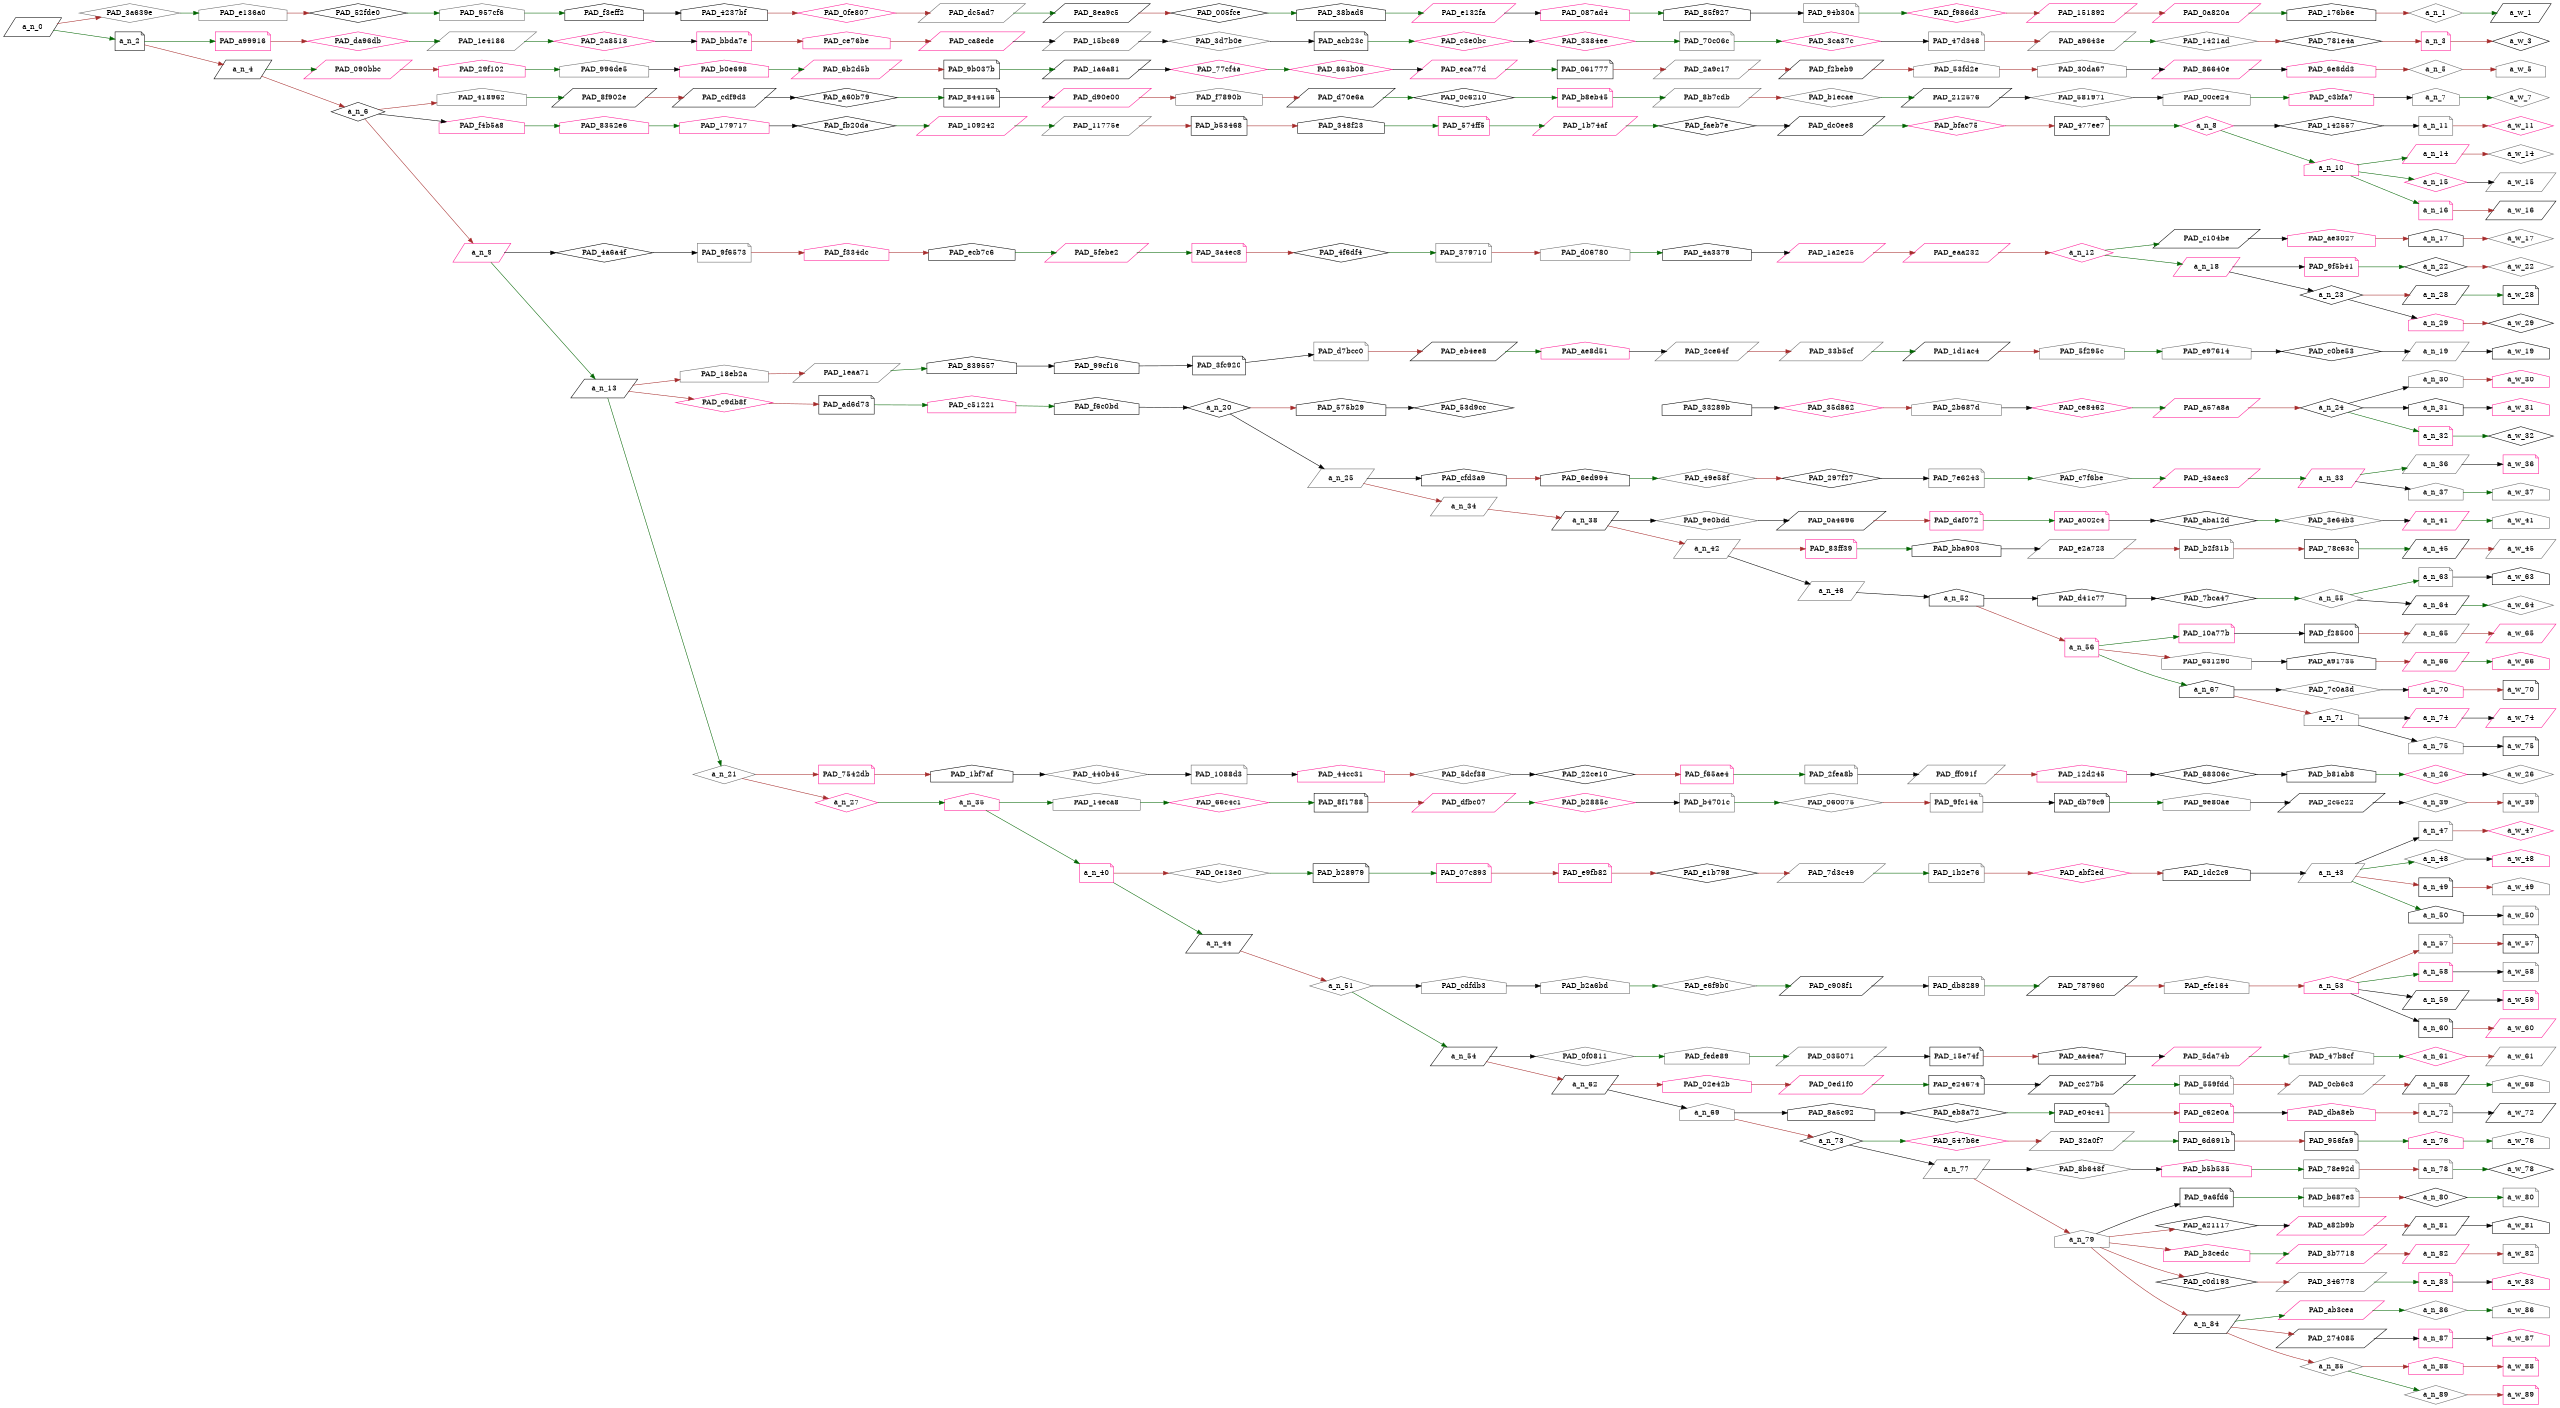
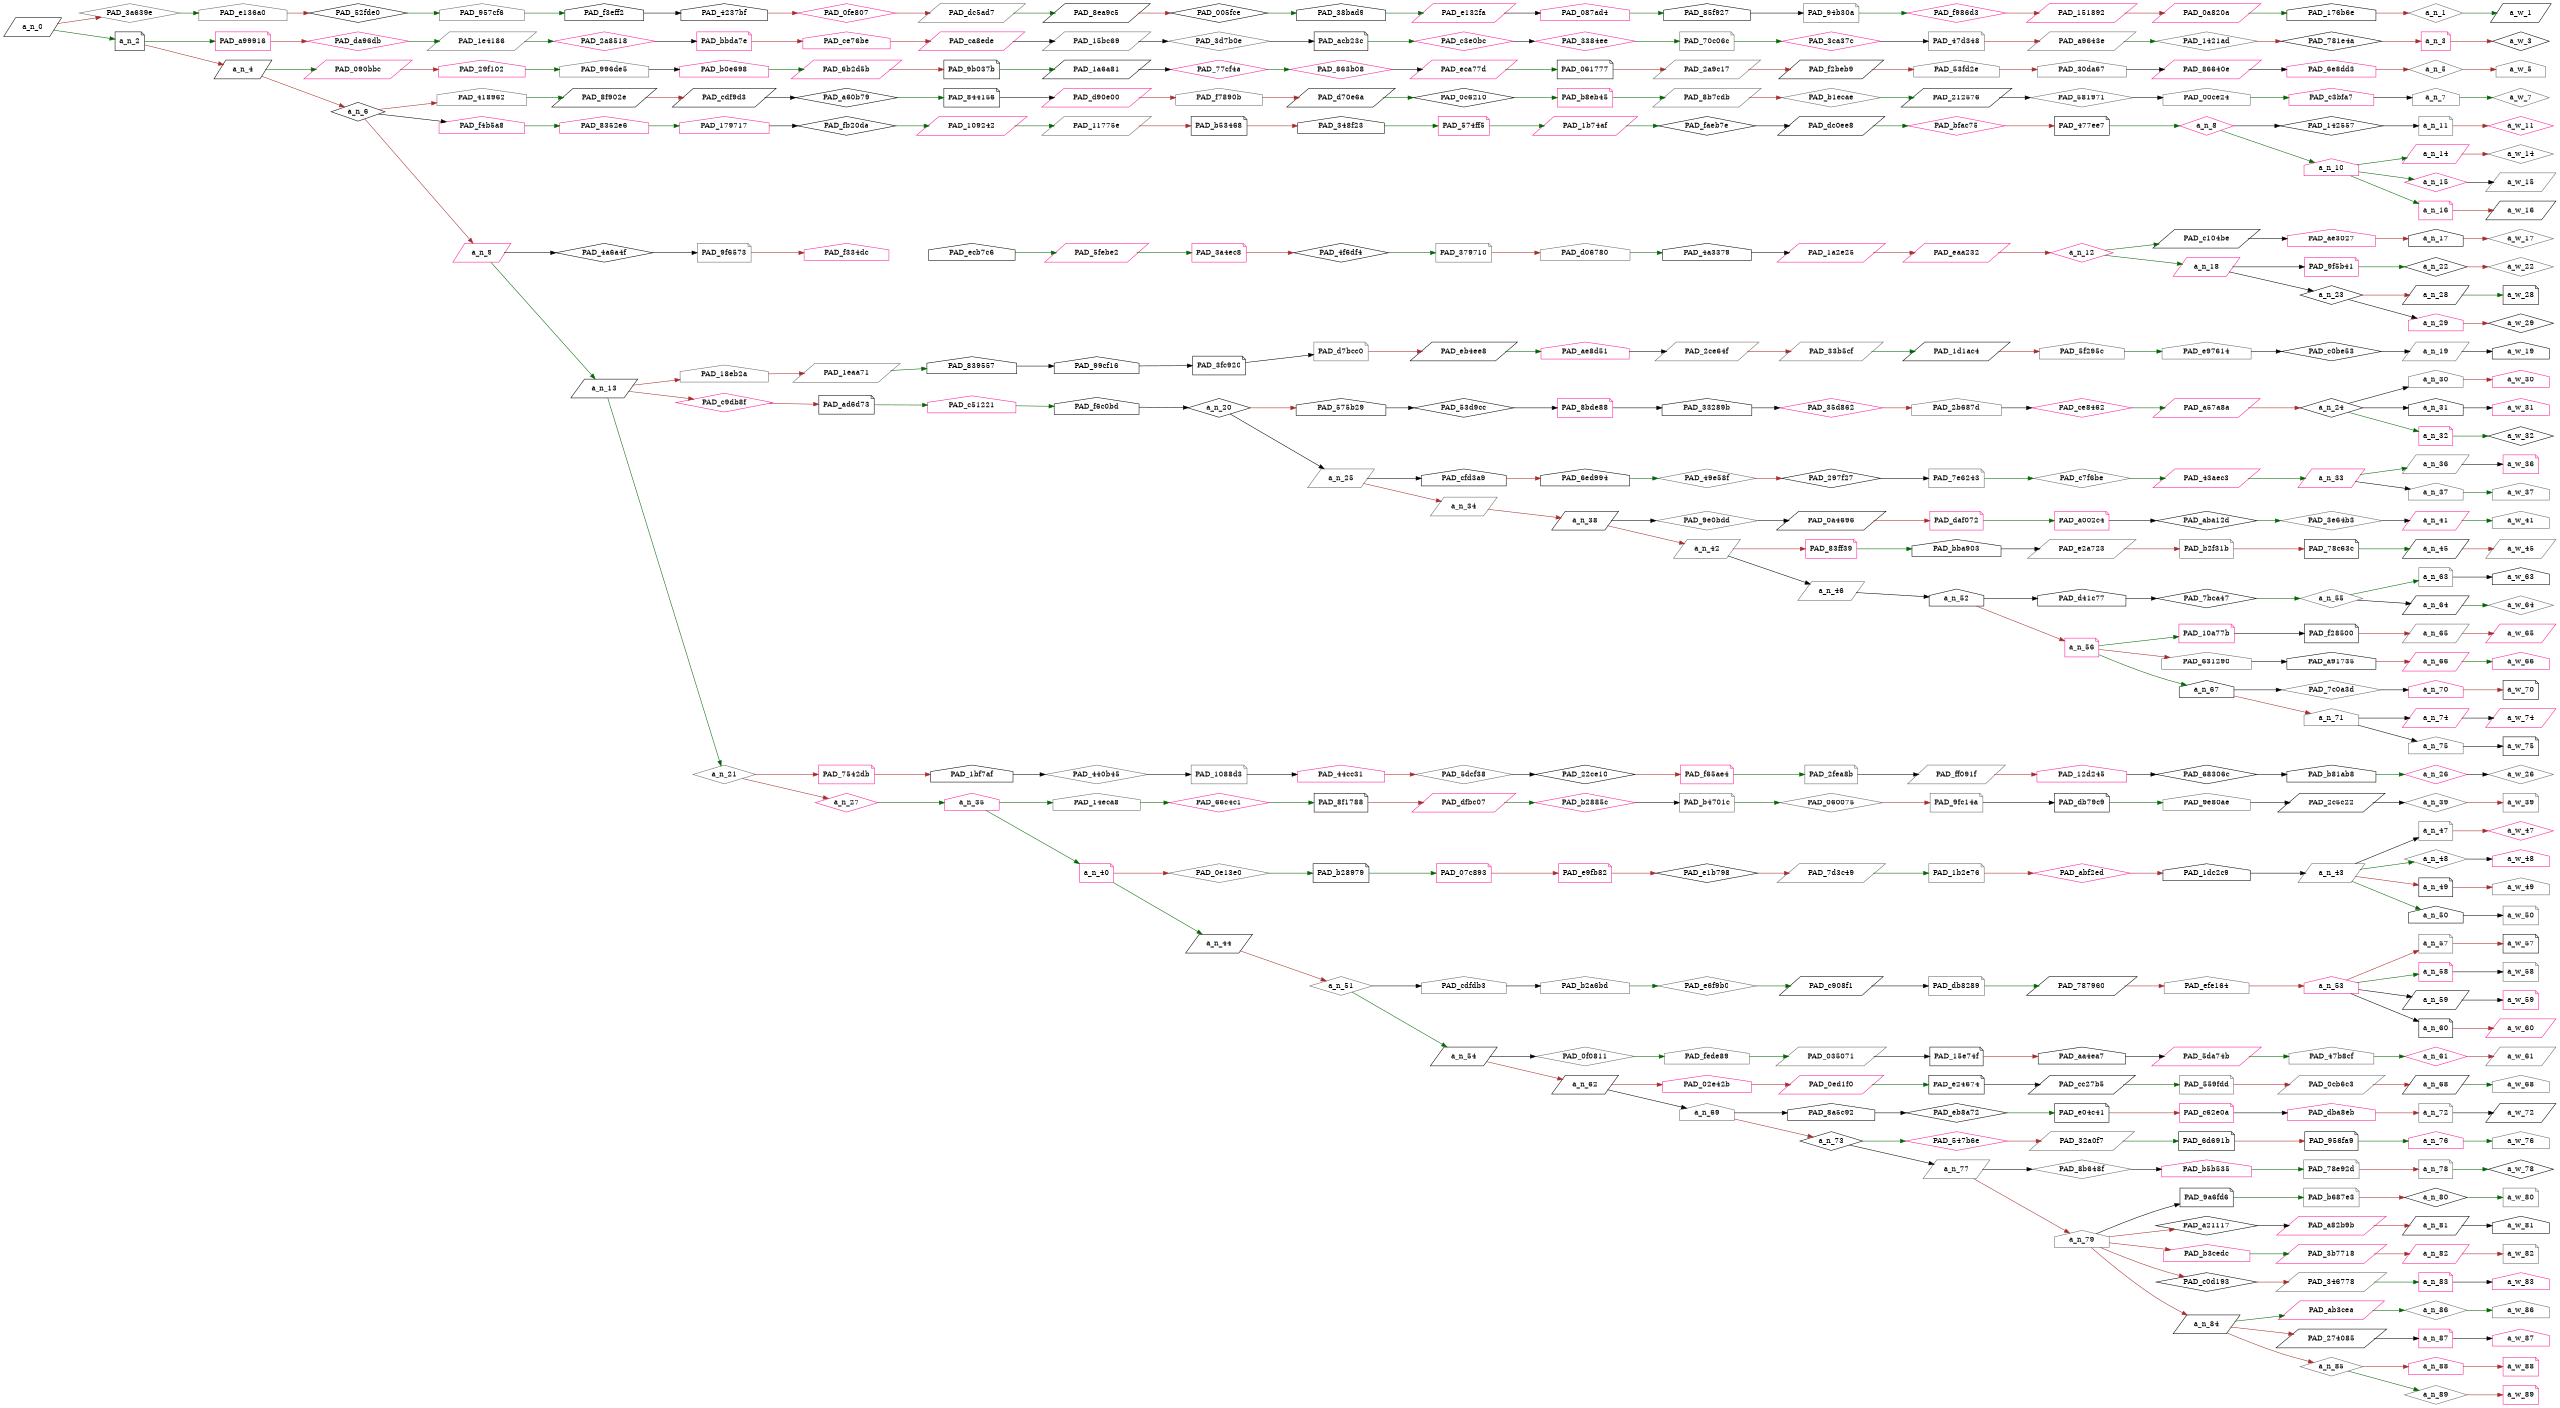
(906, 253) -> none
none -> (1585, 408)
